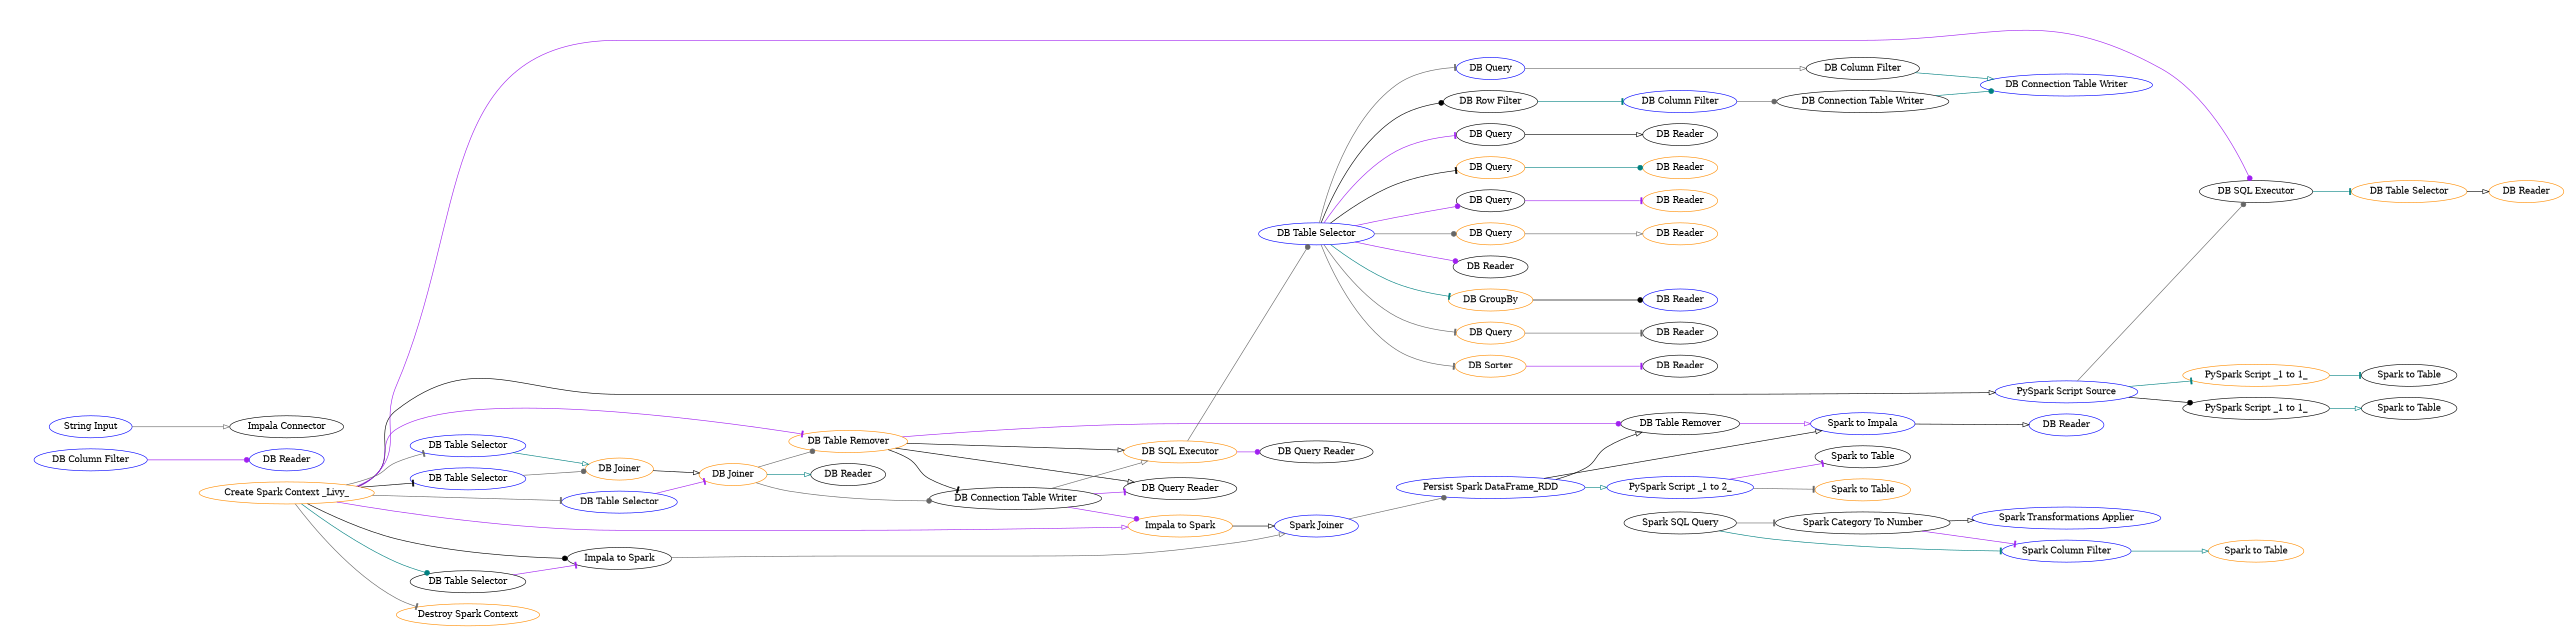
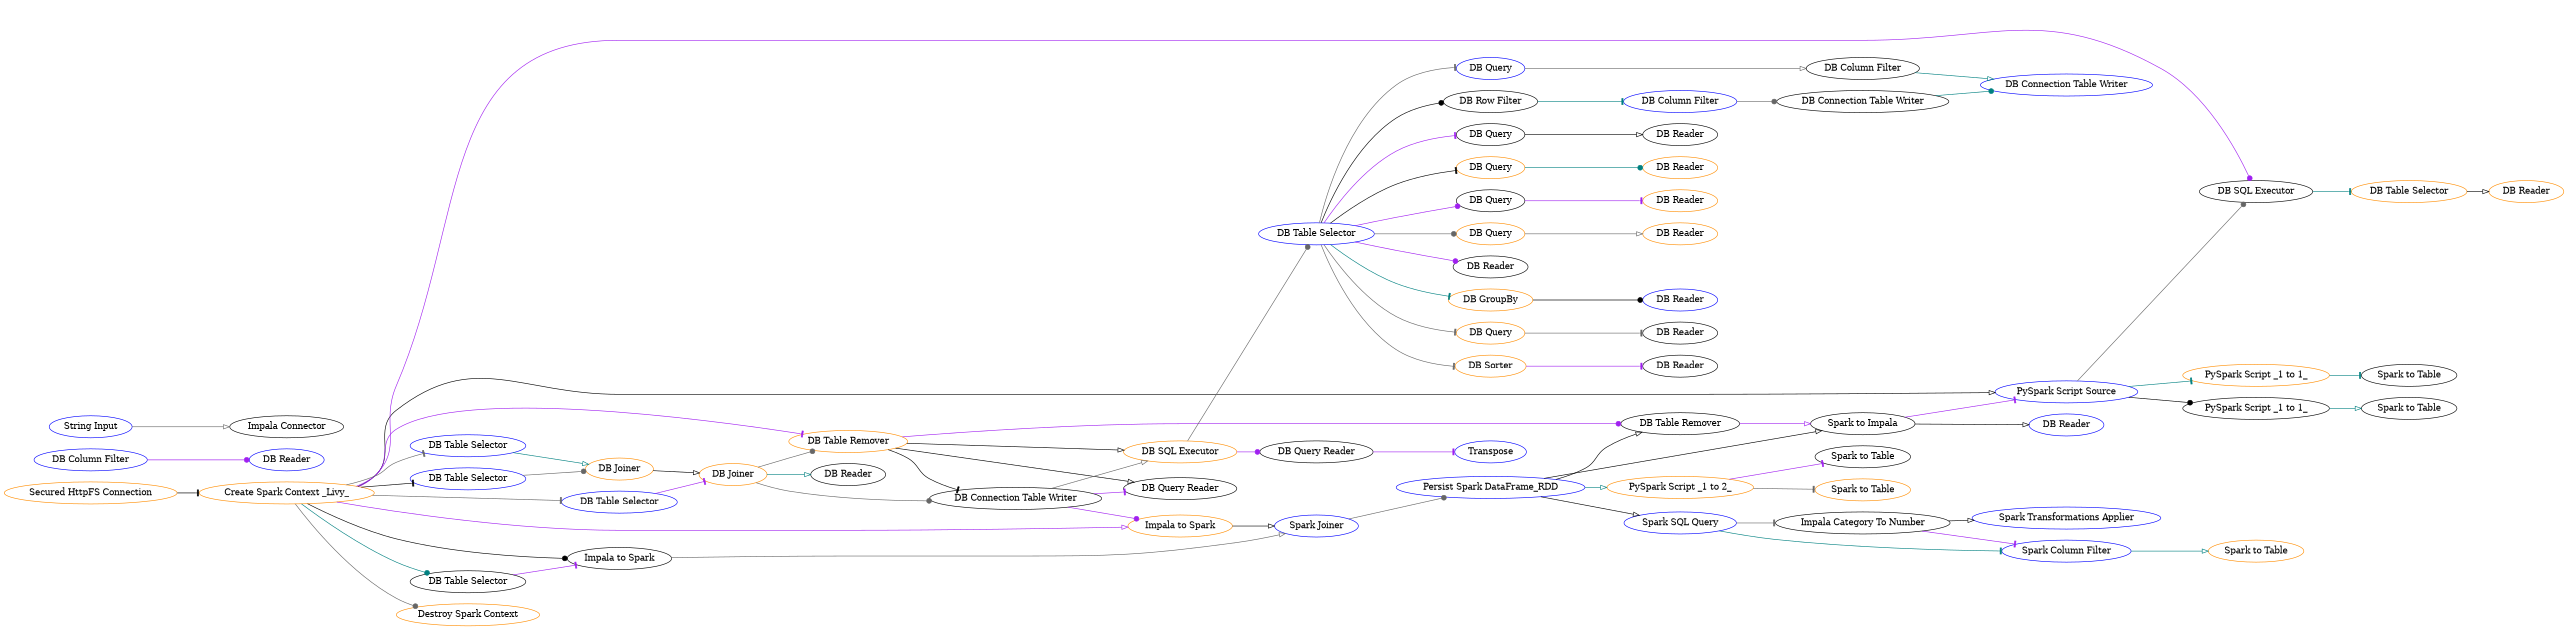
none -> (1959, 409)
(1863, 424) -> (1863, 424)
none -> (1491, 452)
(1680, 487) -> (1680, 487)
none -> (91, 493)
none -> (1587, 506)
(1680, 523) -> (1680, 523)
(1863, 523) -> (1863, 523)
(349, 563) -> (349, 563)
